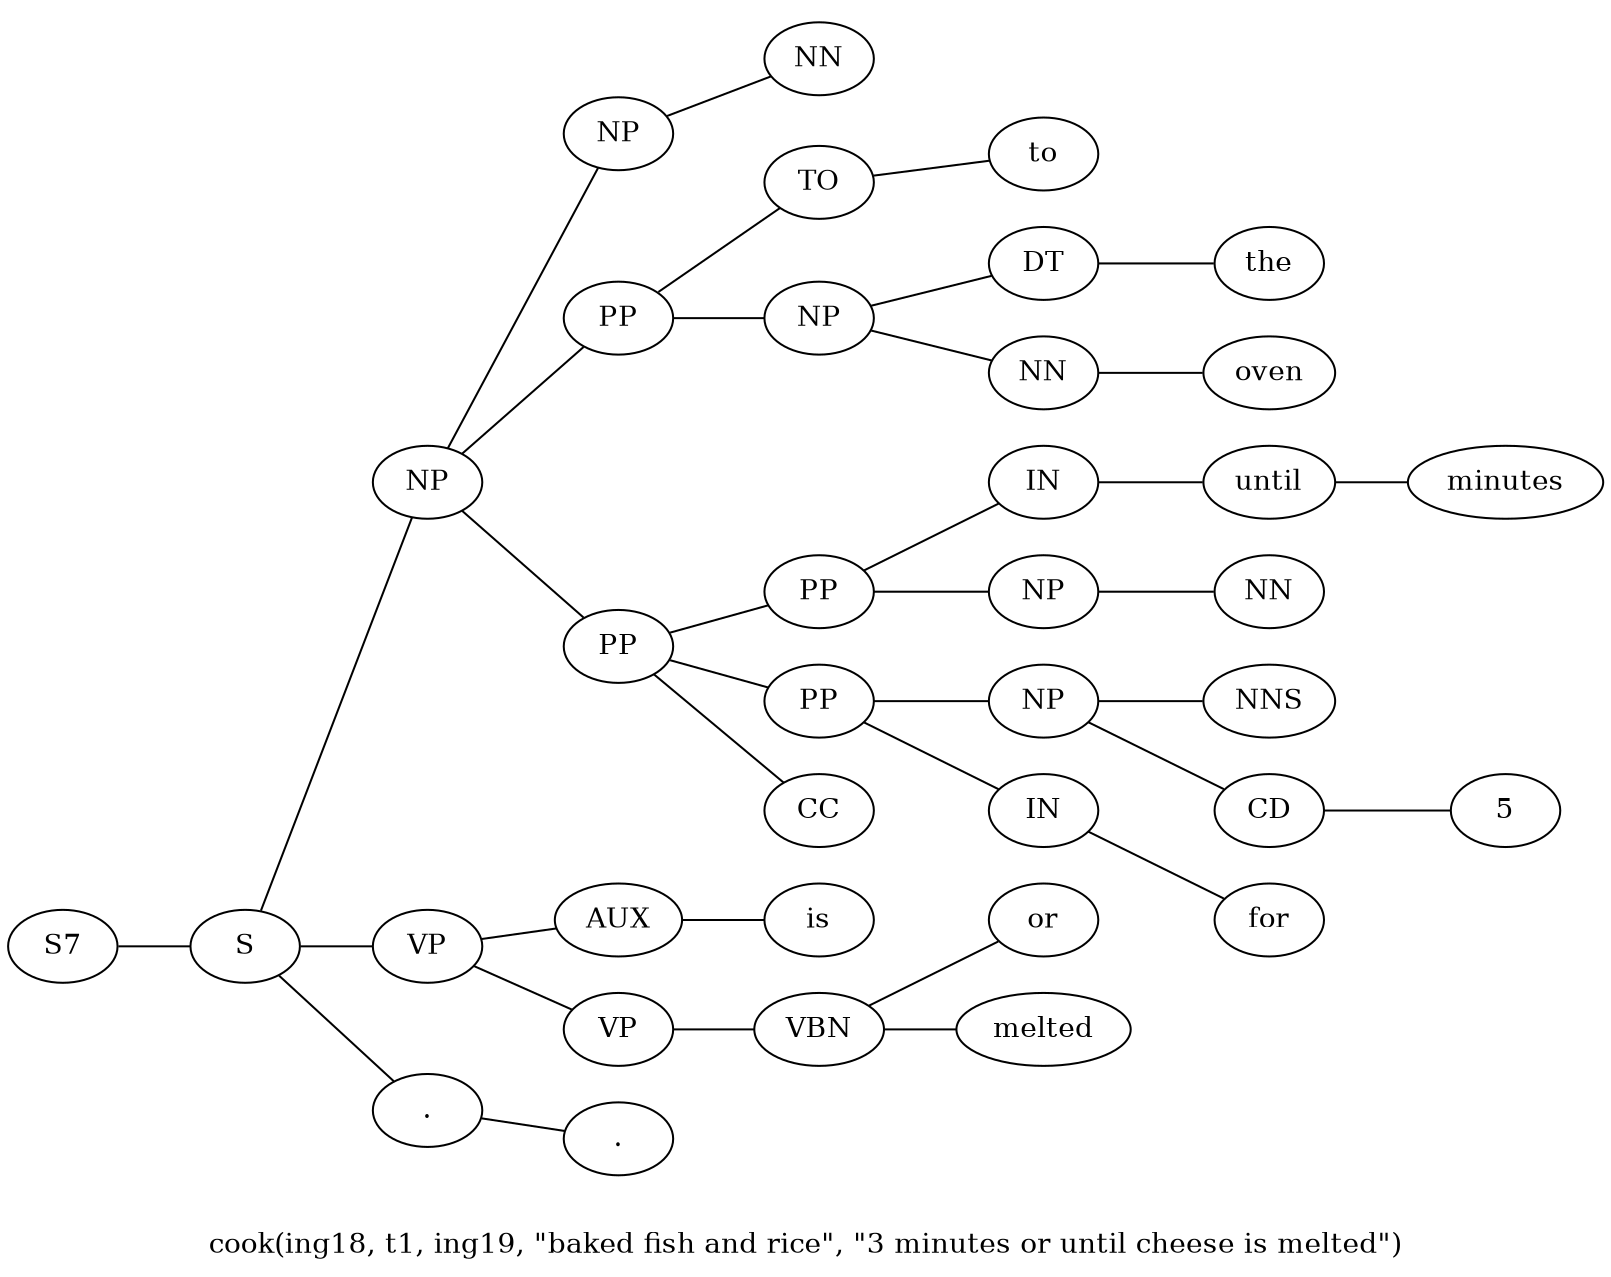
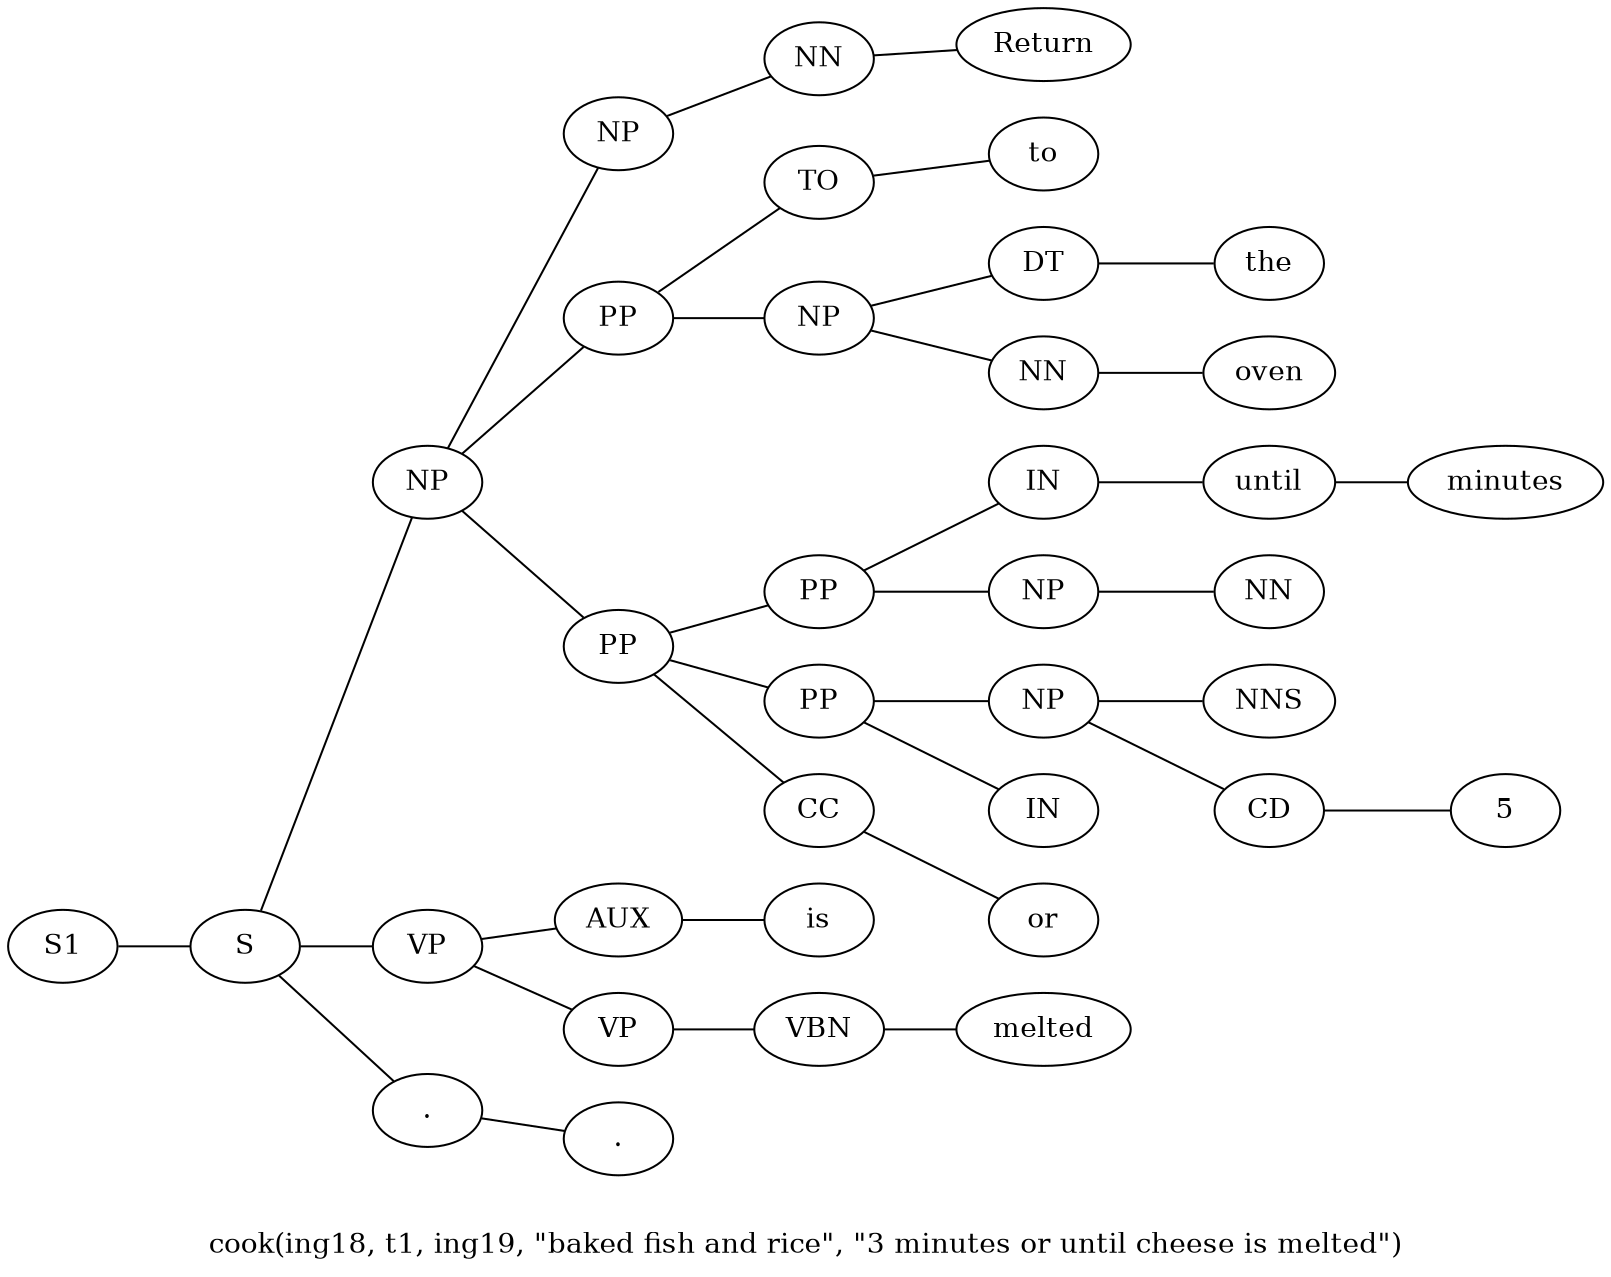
none -> (1044, 45)
(1269, 920) -> none
(63, 946) -> (63, 946)
(934, 974) -> (931, 865)
